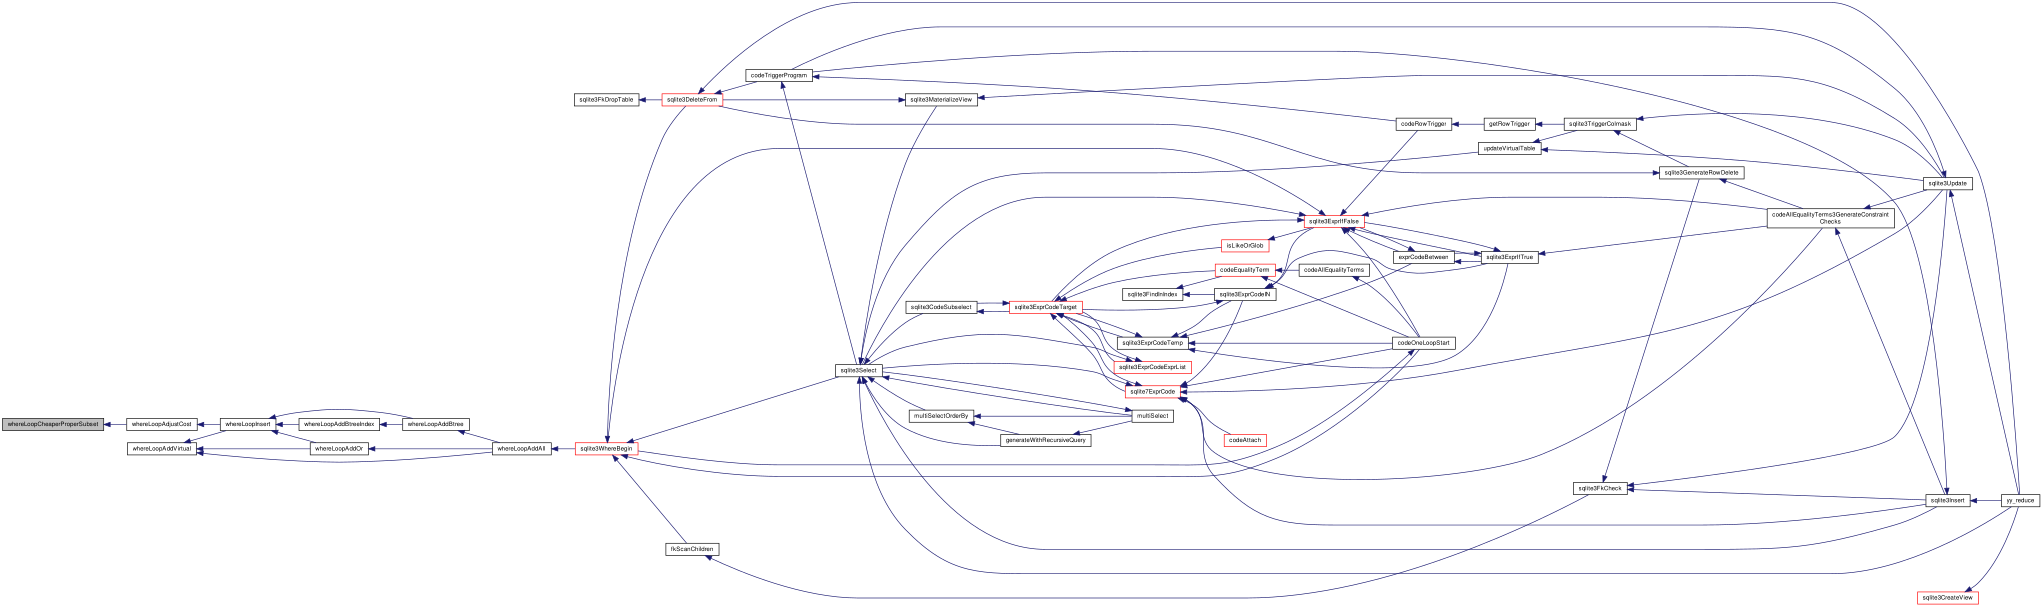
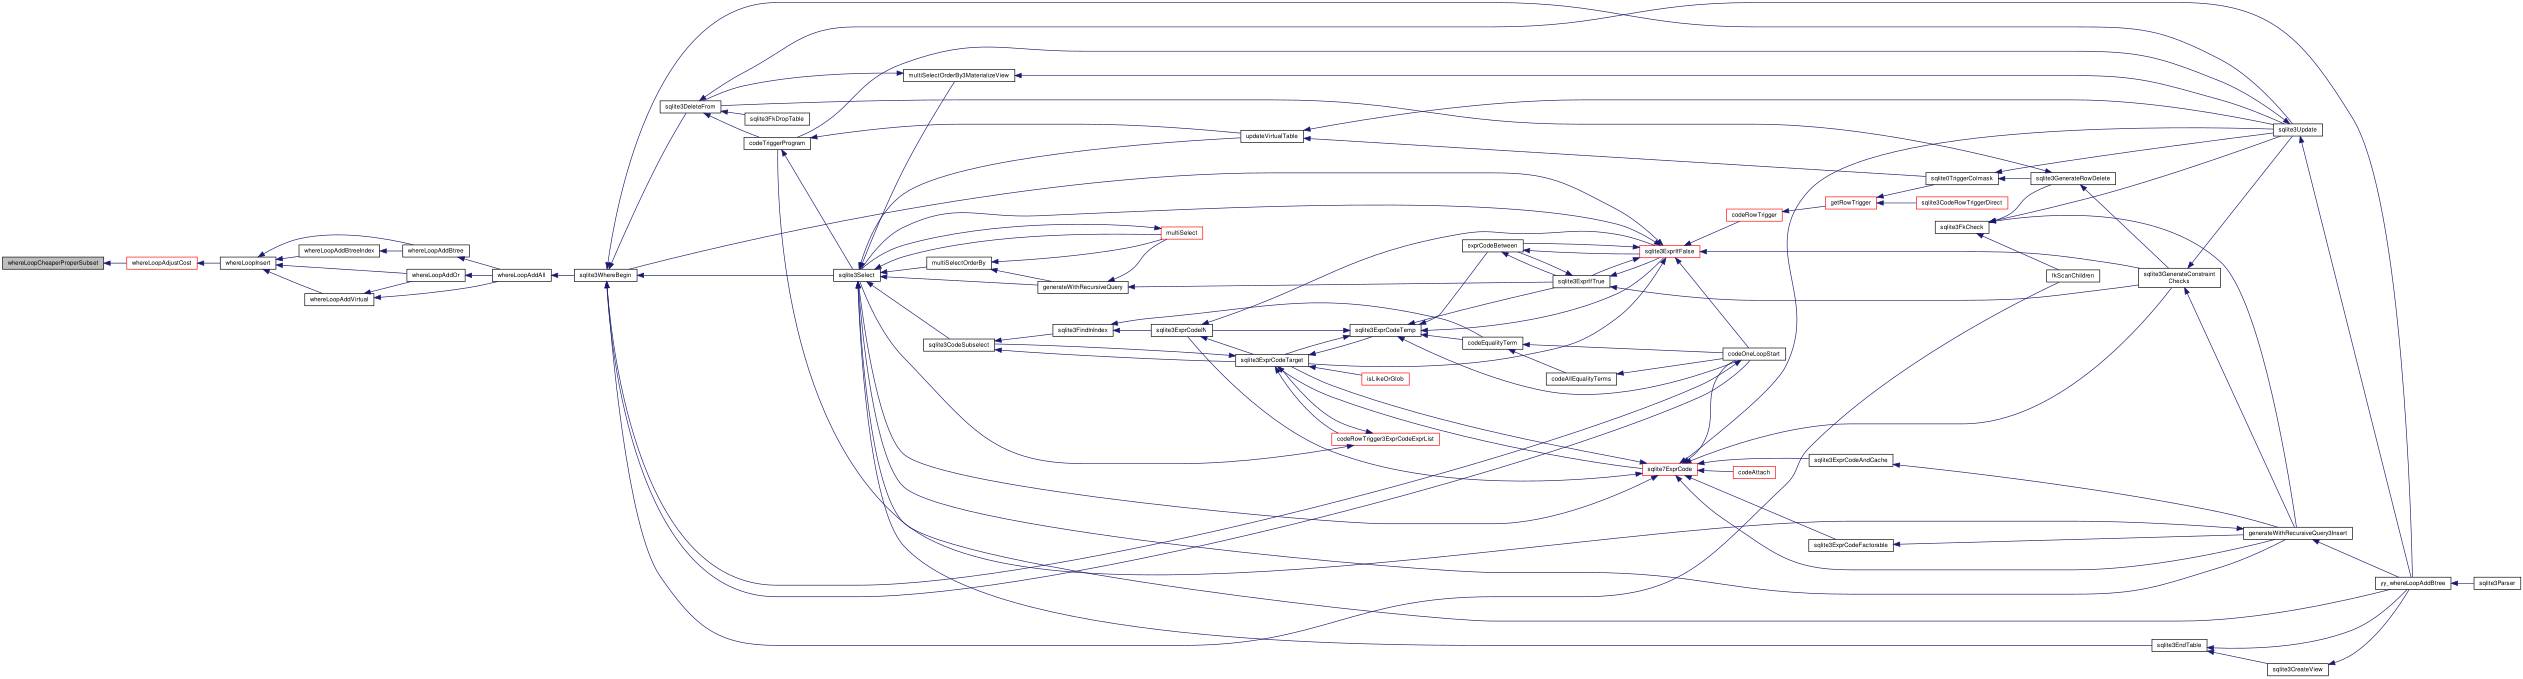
none -> (1384, 3)
(1137, 95) -> (1029, 124)
(654, 100) -> (736, 113)
(692, 100) -> (691, 107)
(942, 100) -> (959, 76)
(1424, 124) -> (1754, 215)
(1510, 124) -> (1851, 203)
(1600, 124) -> (1962, 179)
none -> (1962, 203)
(1831, 218) -> (2180, 278)
(1293, 233) -> (1553, 315)
(1379, 262) -> (1344, 284)
(1245, 270) -> (1493, 343)
(1139, 278) -> (1445, 338)
(1046, 307) -> (1272, 360)
none -> (1027, 337)
(1153, 368) -> (1386, 439)
(1153, 416) -> (1182, 233)
(162, 425) -> (162, 263)
(208, 436) -> (296, 283)
(607, 449) -> (606, 275)
none -> (1851, 460)
(1948, 501) -> (2298, 533)
(2021, 501) -> (2413, 583)
none -> (1851, 546)
none -> (2497, 583)
(1156, 598) -> (2030, 257)
(1948, 598) -> (2298, 670)
none -> (2180, 645)
